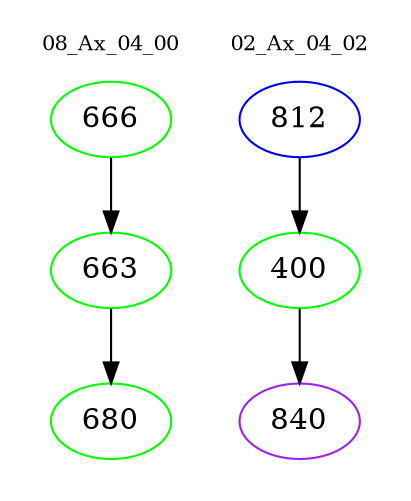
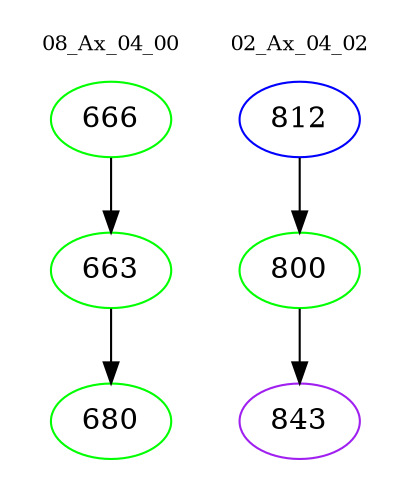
(300, 270) -> (300, 270)
(300, 421) -> (300, 421)
